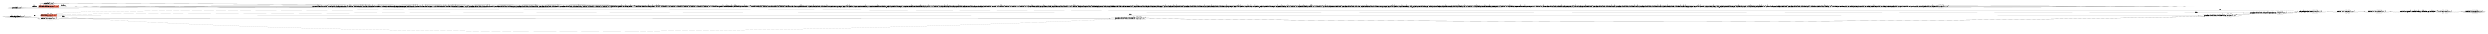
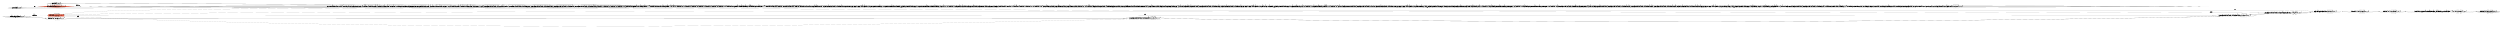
(34, 7) -> (34, 7)
(49, 7) -> (56, 6)
(34, 15) -> (34, 16)
